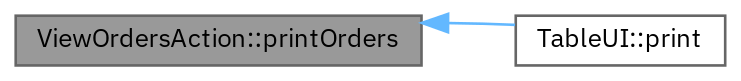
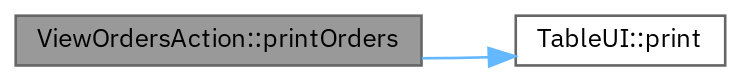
(482, 24) -> (455, 58)
